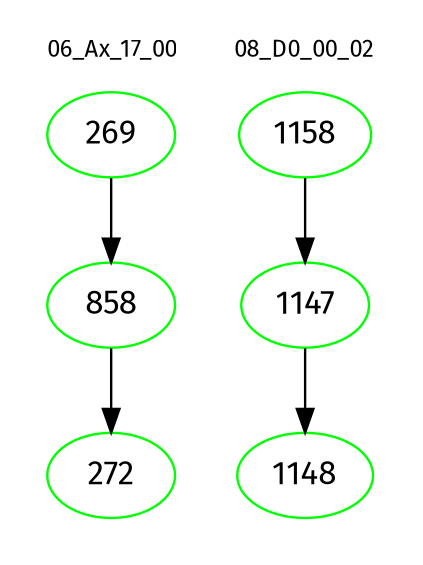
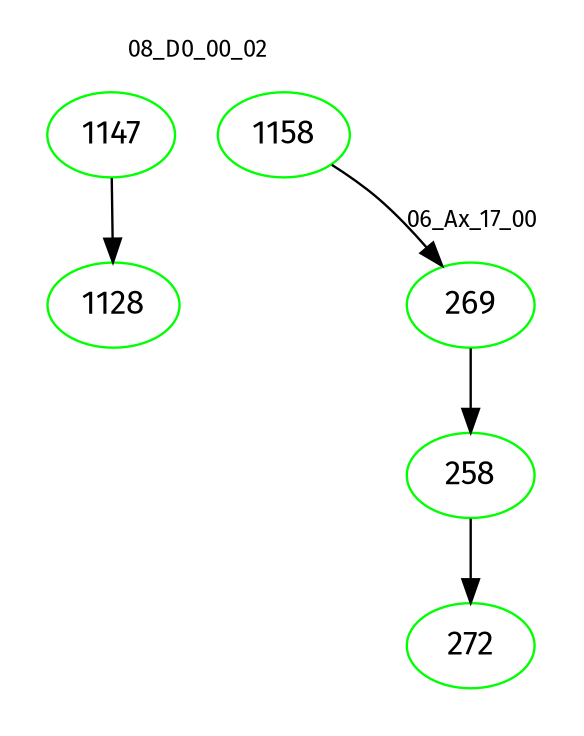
(305, 208) -> (403, 222)
(111, 305) -> (471, 475)
(305, 475) -> (114, 305)
